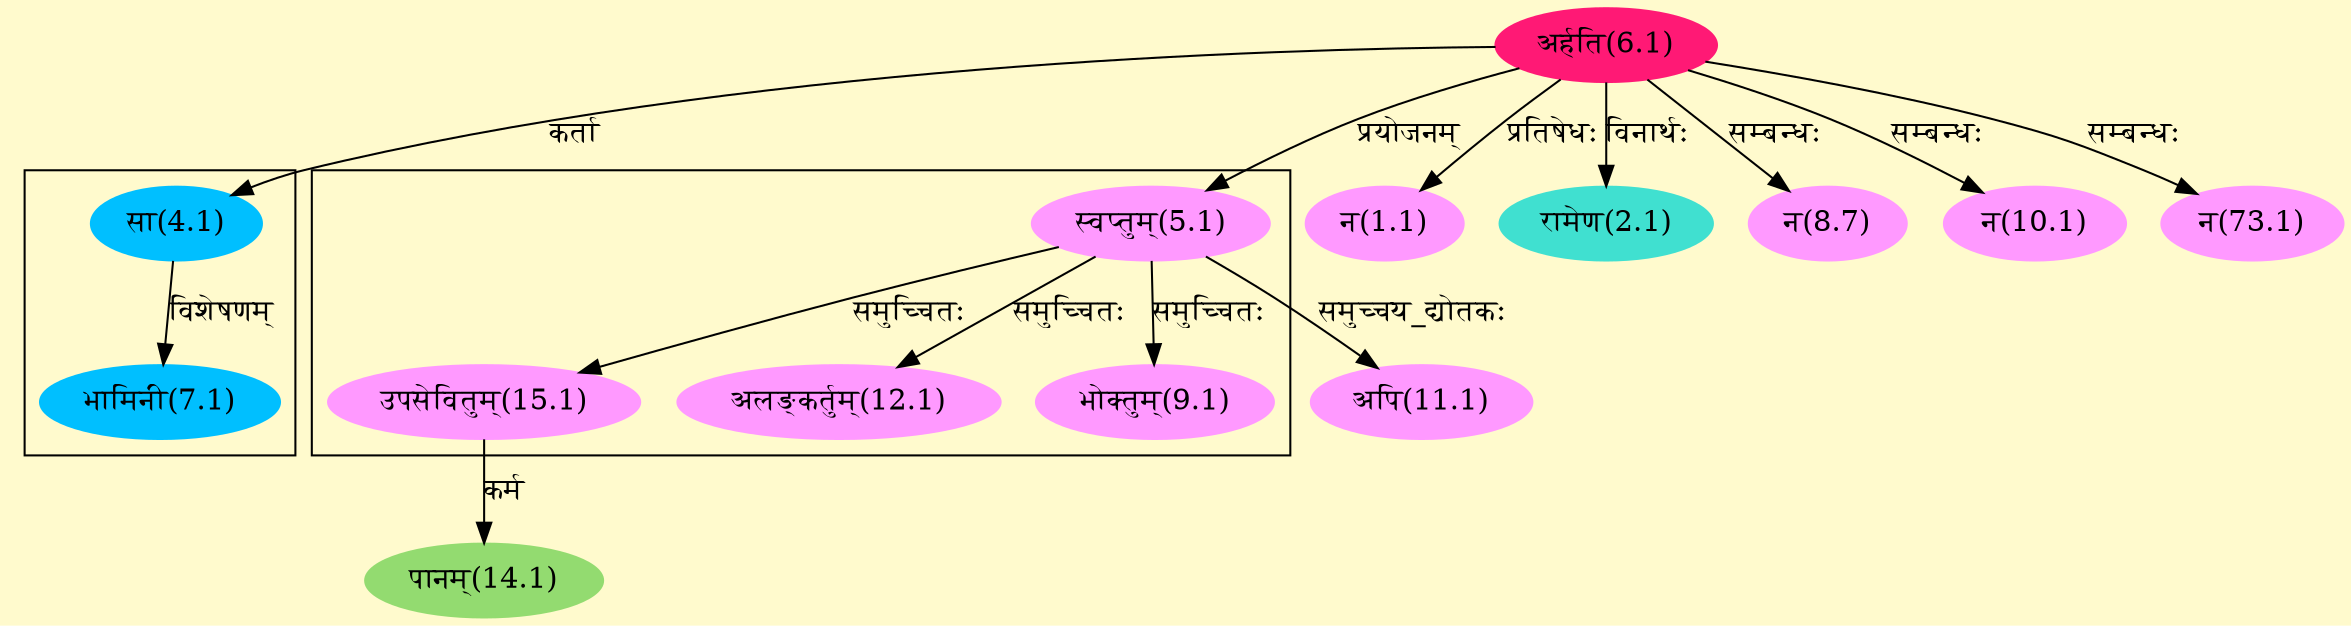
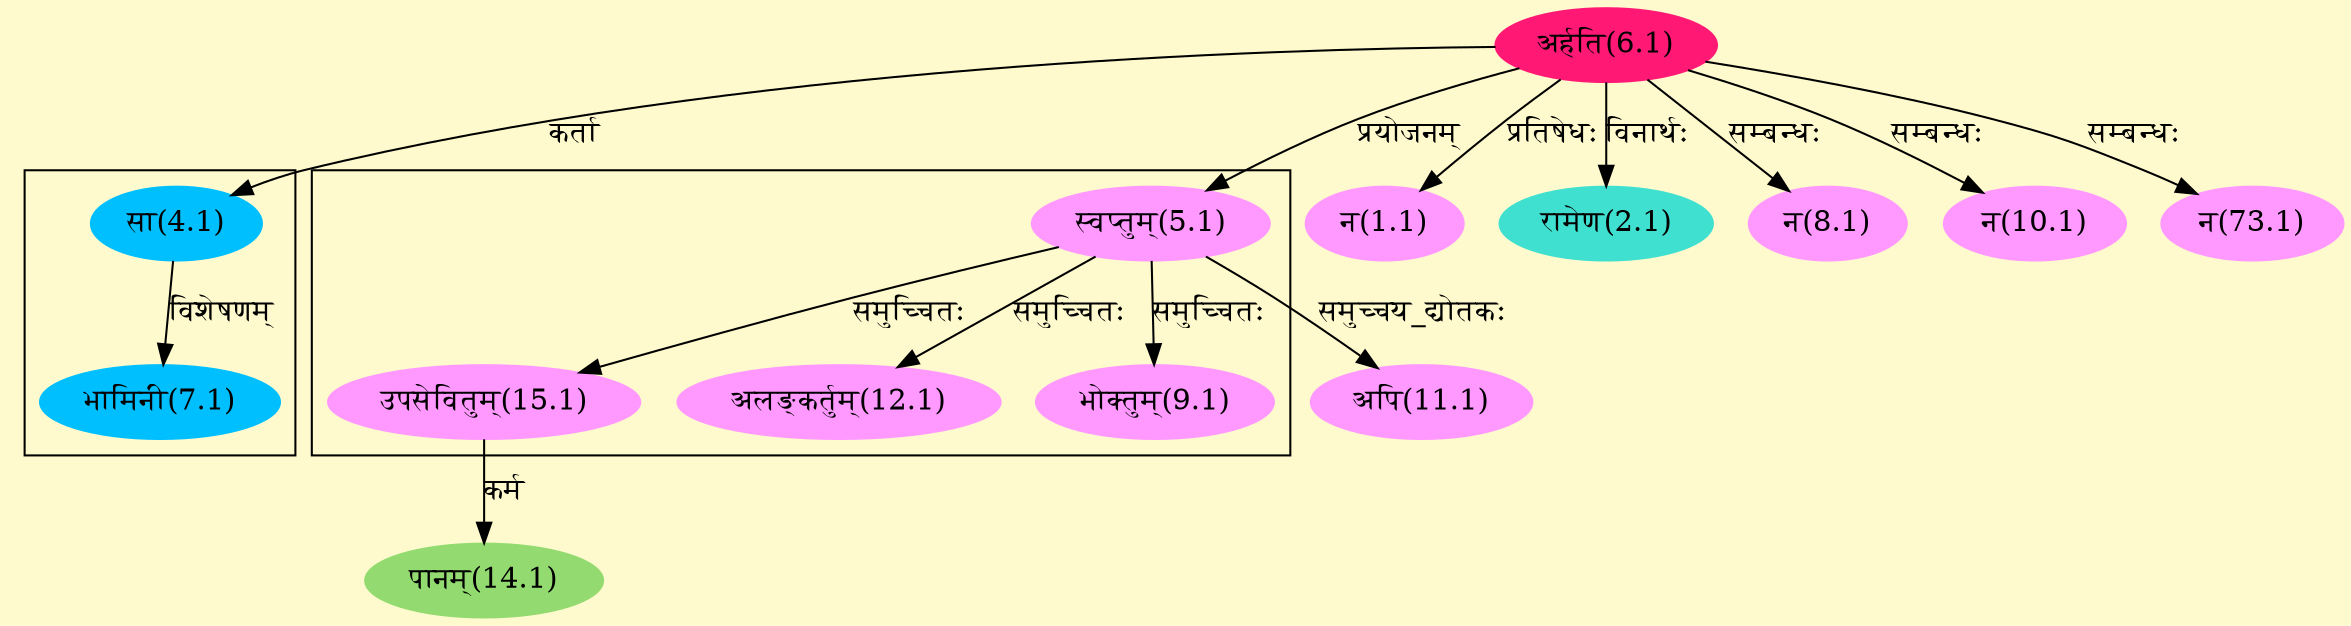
(1828, 224) -> (1828, 224)
